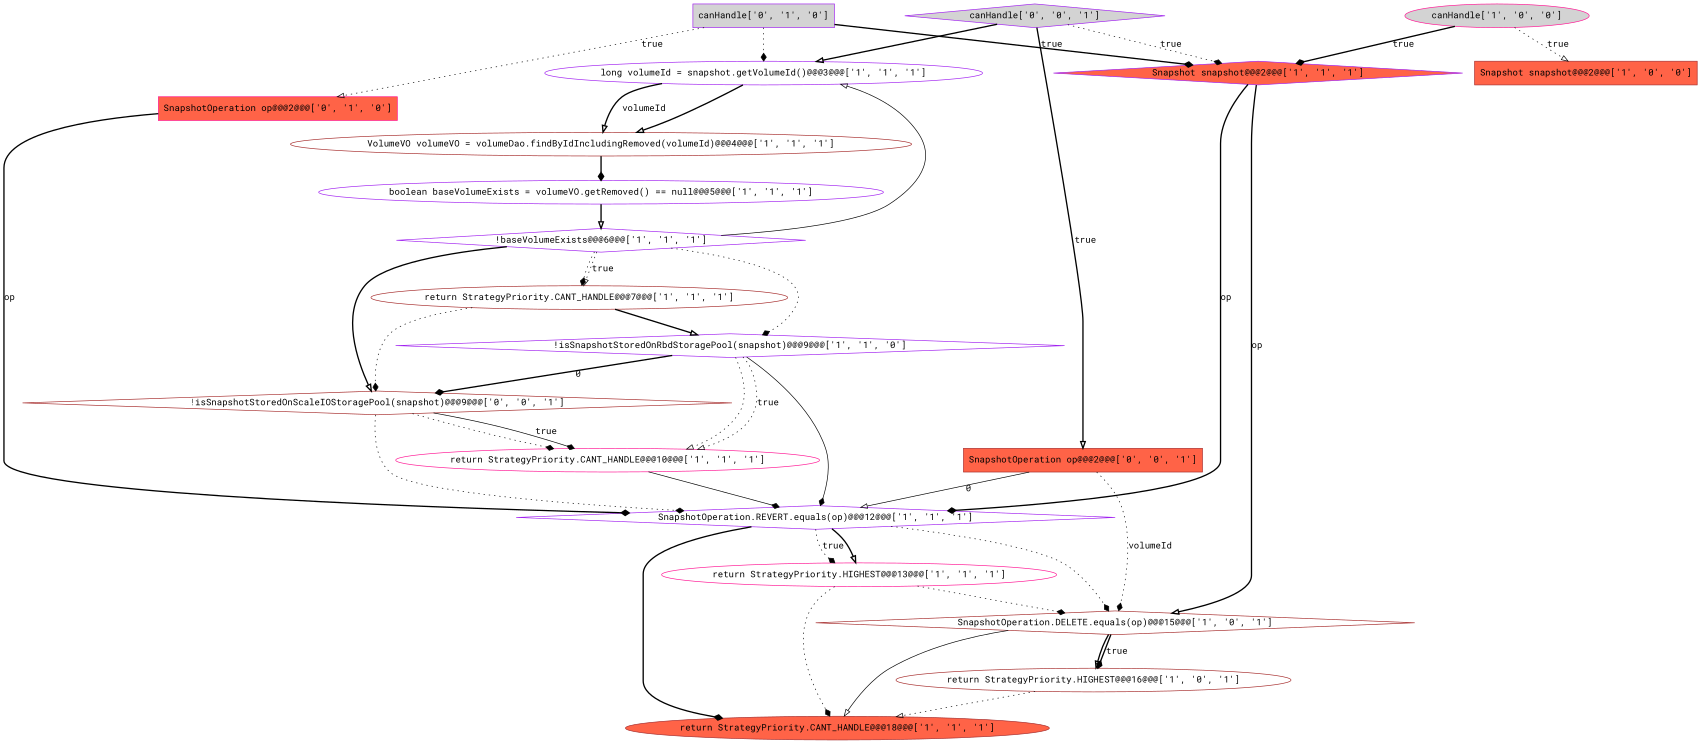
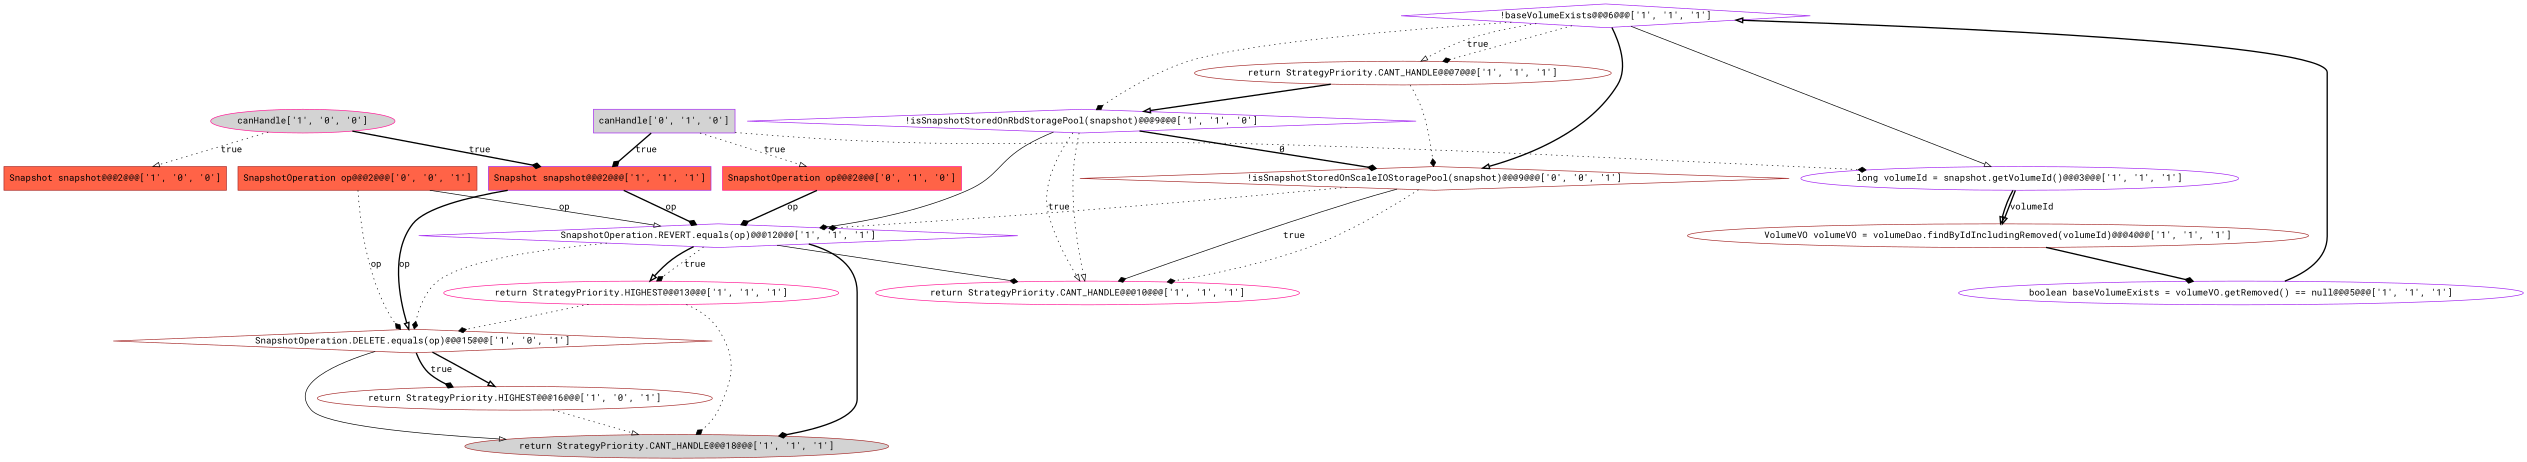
(1035, 16) -> none
(1258, 73) -> (600, 178)
(710, 488) -> (893, 263)
(969, 489) -> (565, 207)
(1150, 546) -> (376, 264)
(837, 728) -> (677, 446)
